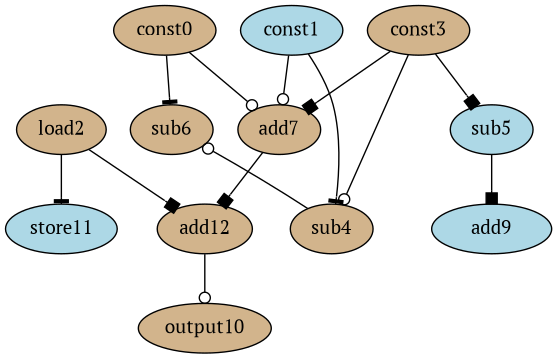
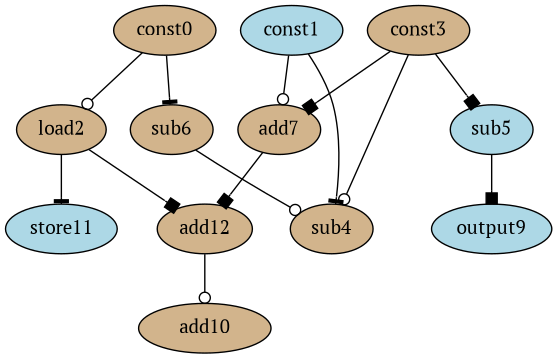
(218, 77) -> (117, 76)
(261, 179) -> (250, 184)
(492, 229) -> (492, 229)
(205, 328) -> (205, 328)
